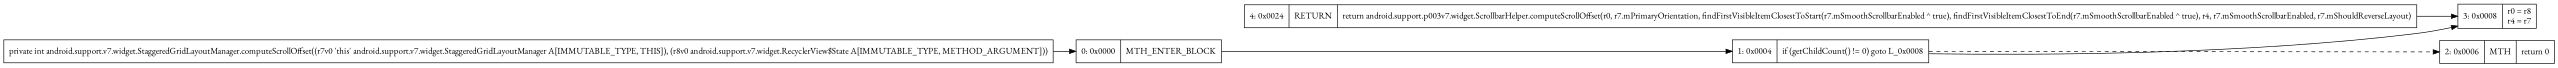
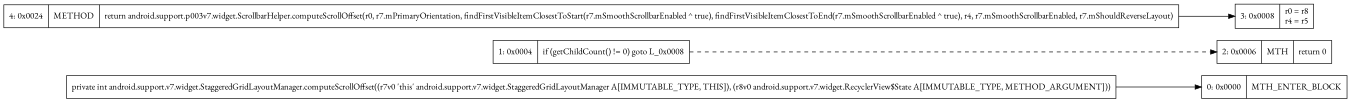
(1313, 16) -> (74, 16)
(2519, 21) -> (1297, 21)
(2256, 47) -> none
(1474, 51) -> none
